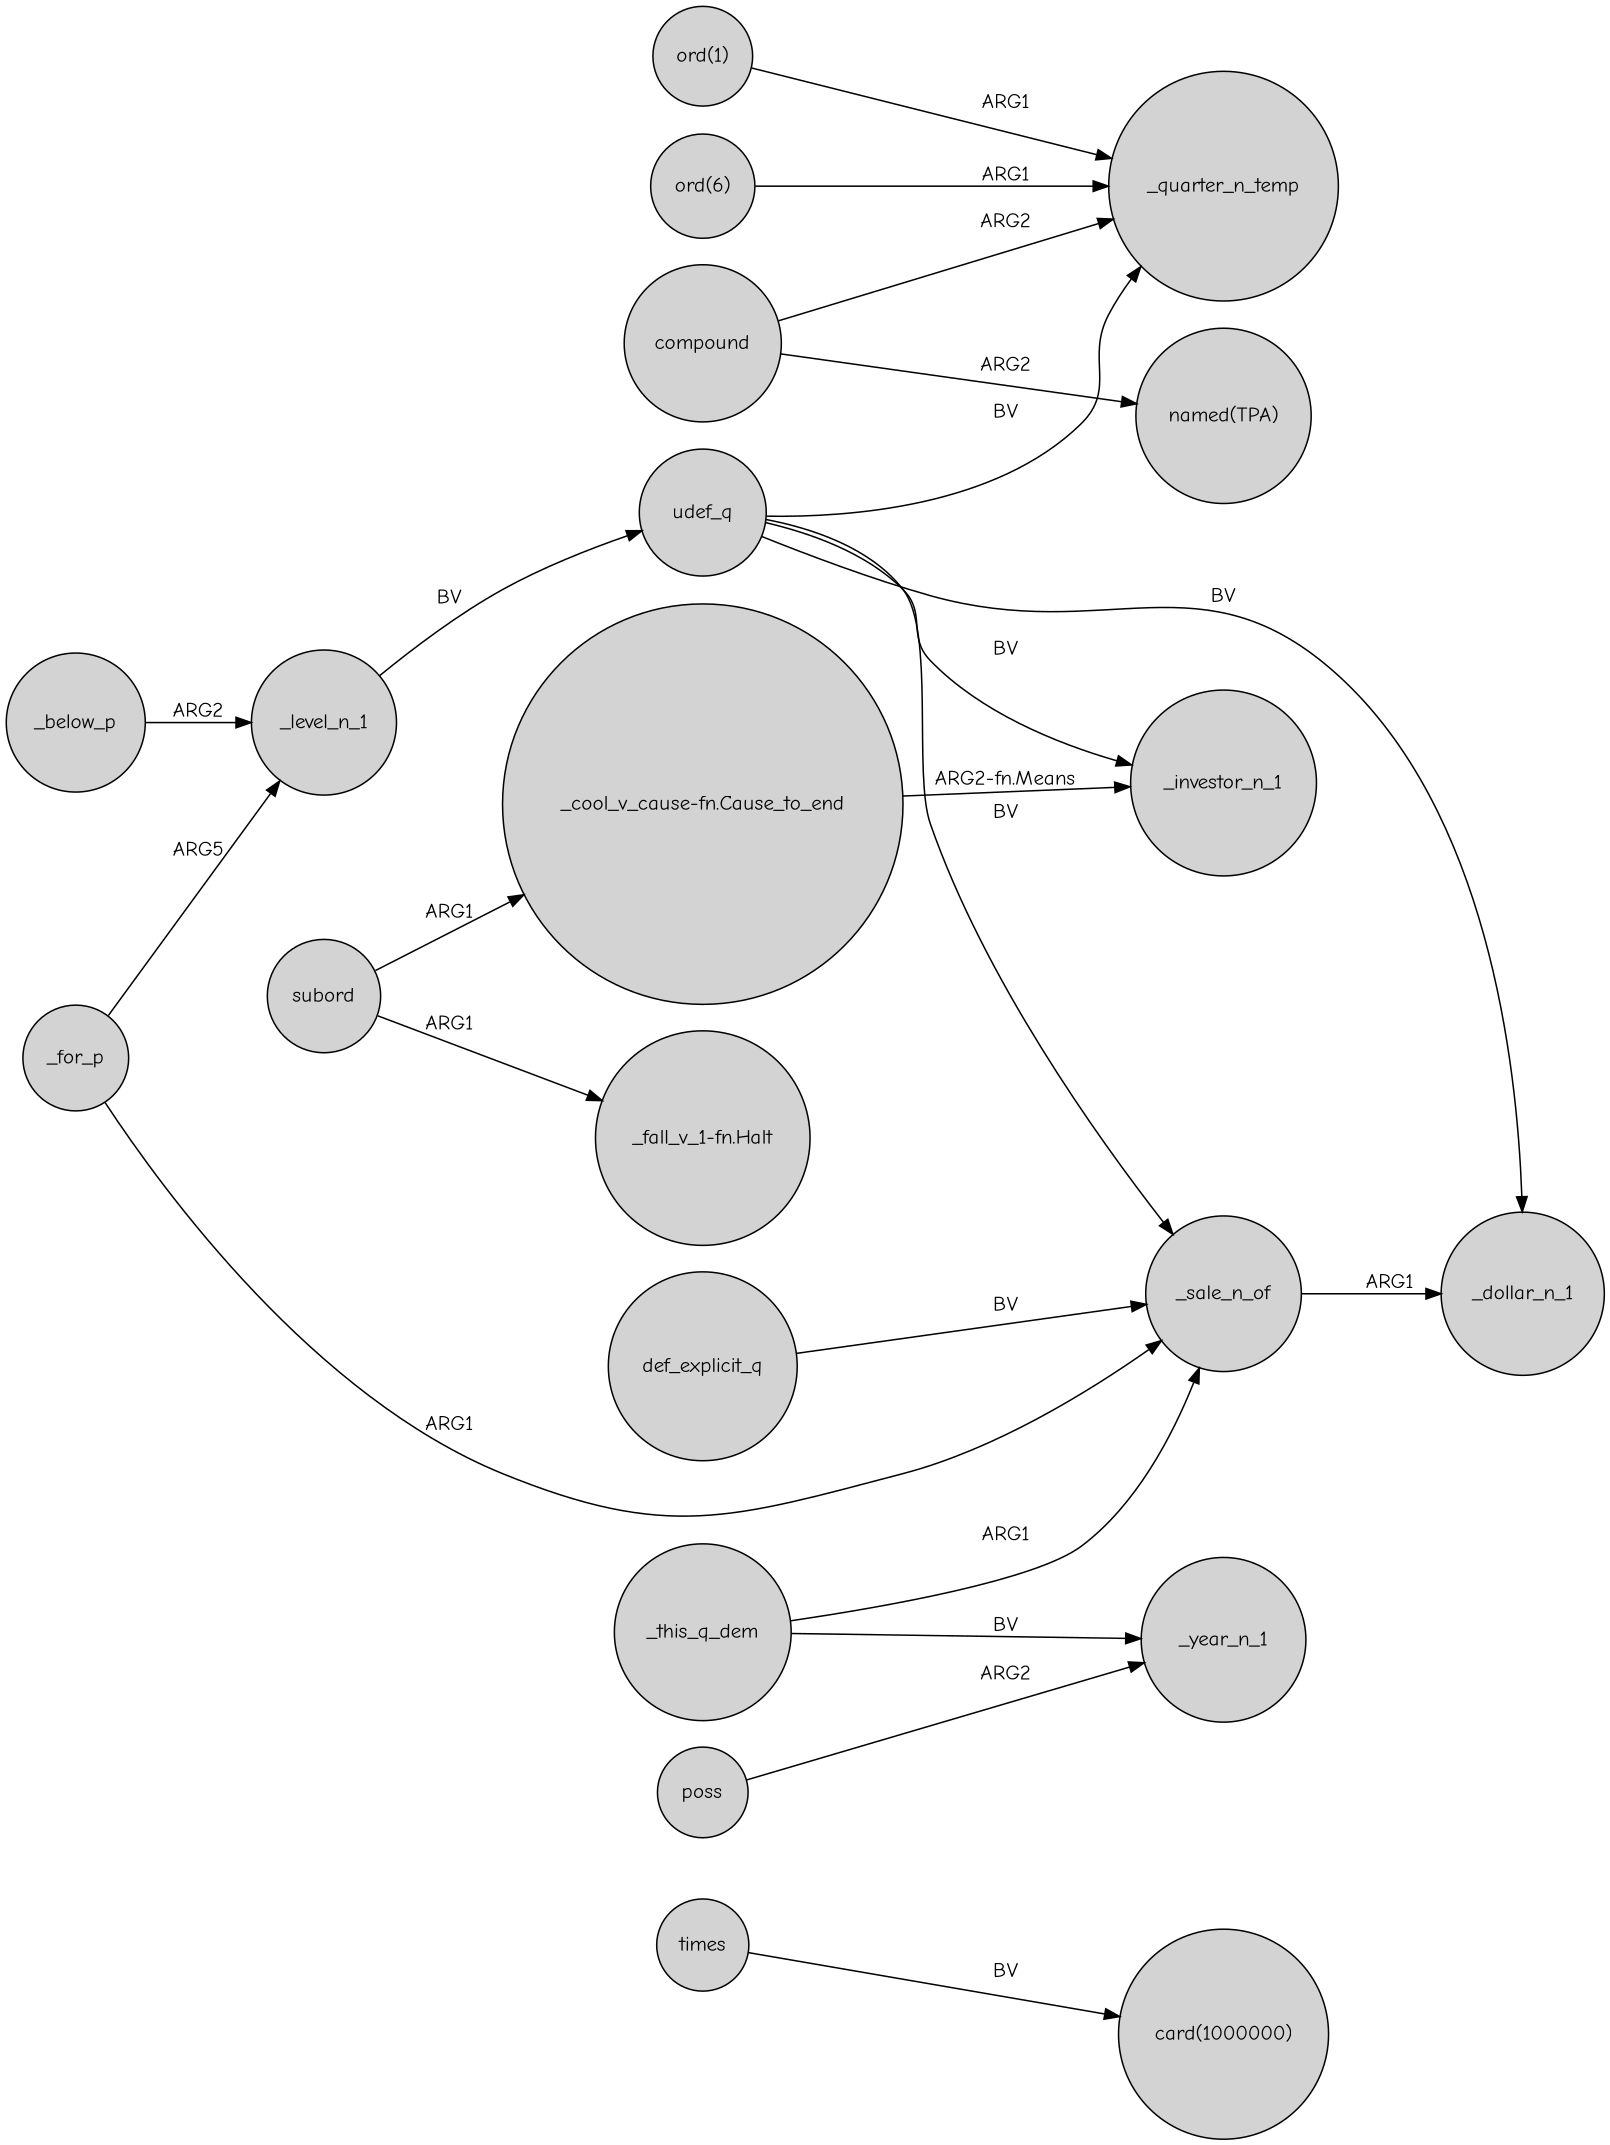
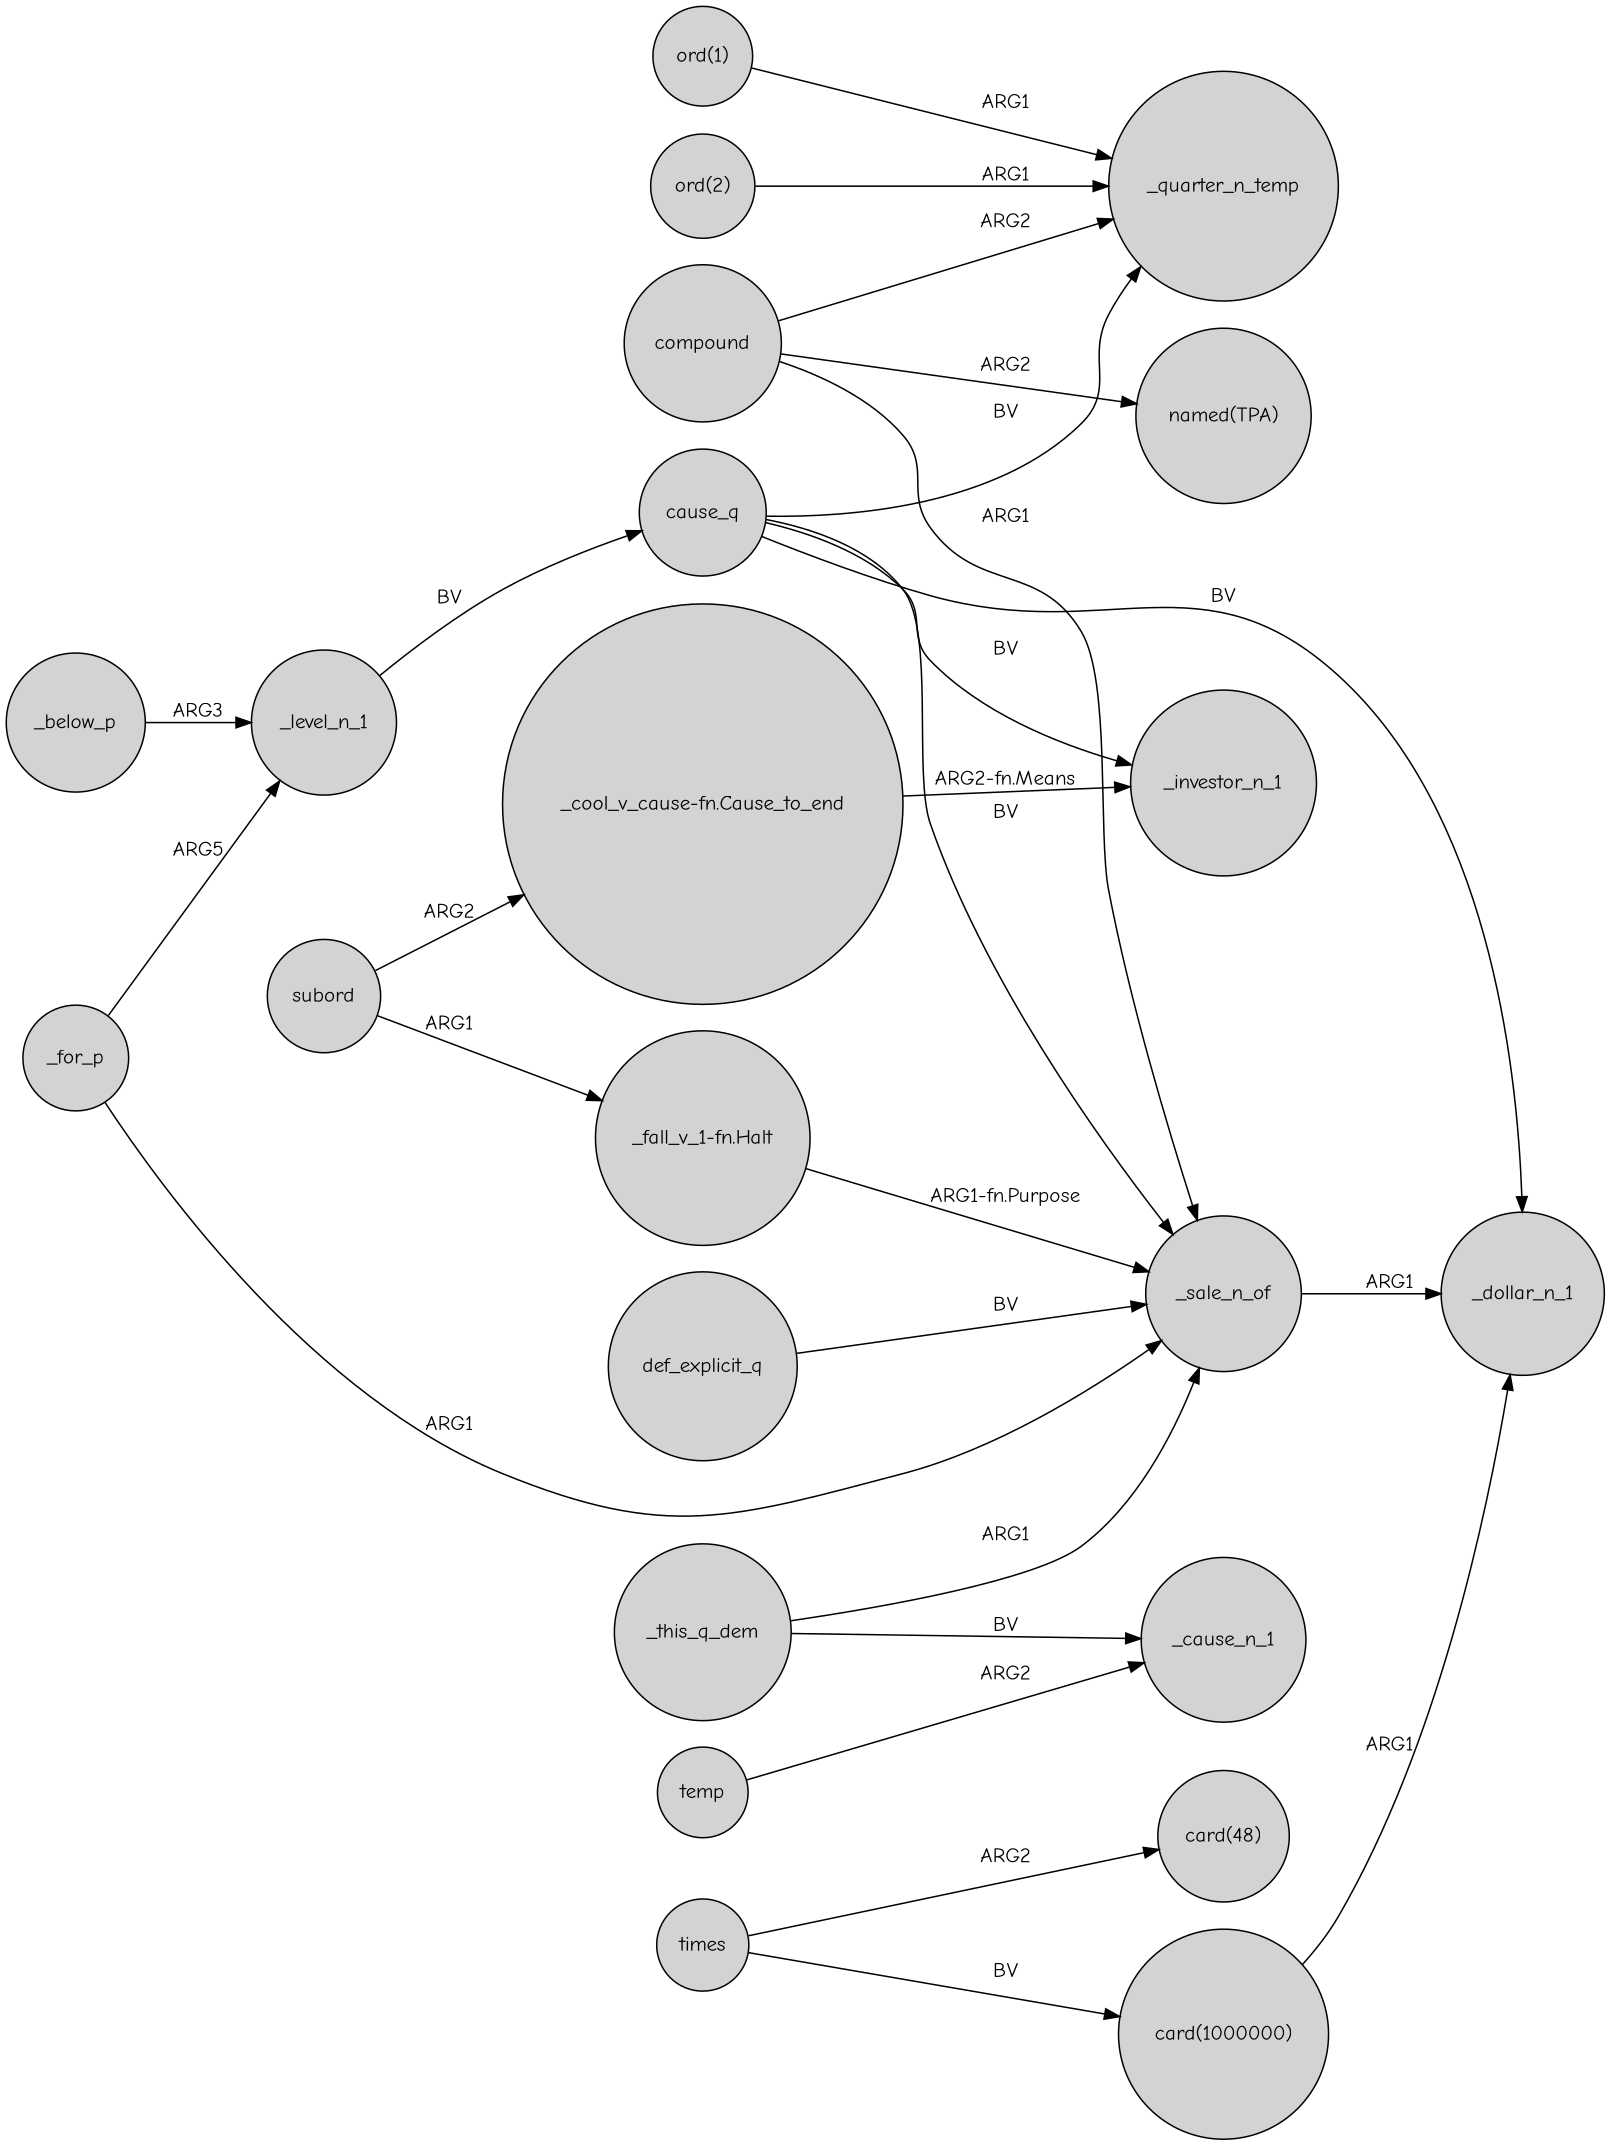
(703, 186) -> (703, 186)
(703, 513) -> (703, 513)
none -> (1099, 707)
(198, 711) -> (198, 711)
(450, 912) -> (450, 912)
none -> (970, 1218)
(1224, 1640) -> (1224, 1640)
none -> (1436, 1689)
(703, 1792) -> (703, 1792)
none -> (1224, 1836)
